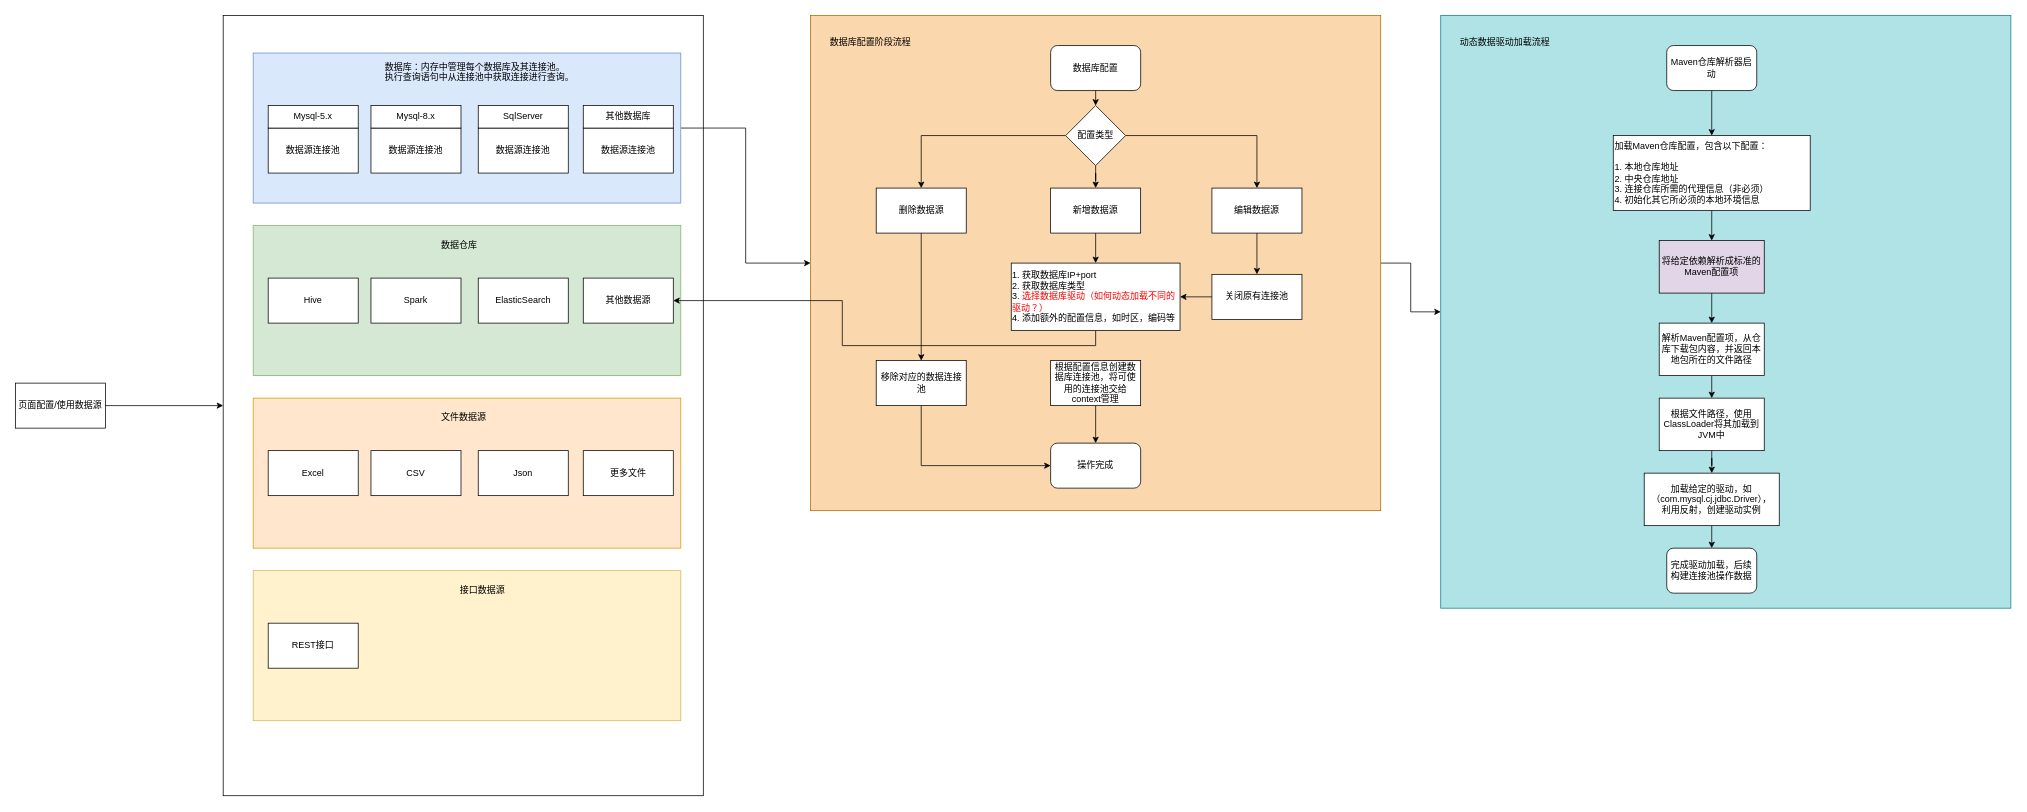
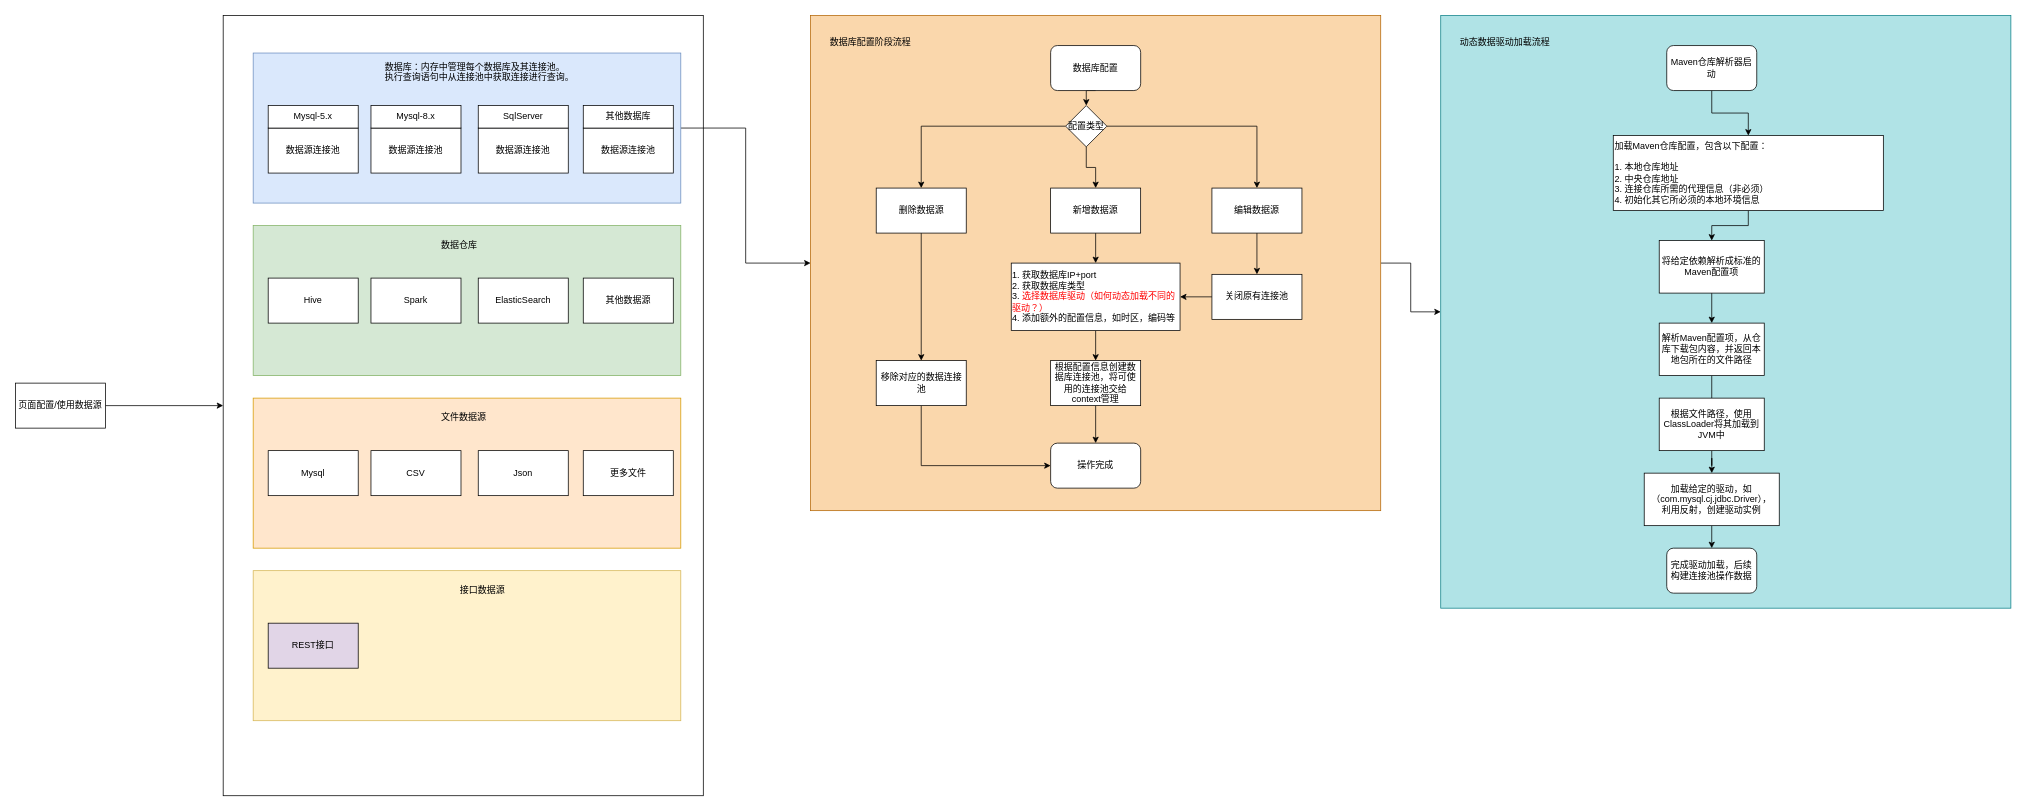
(1095, 135) -> (1086, 126)
(1711, 173) -> (1748, 173)
(1711, 267) -> (1711, 267)
(865, 345) -> (1095, 350)
(1711, 391) -> (1711, 393)
(313, 473) -> (313, 473)
(313, 645) -> (313, 645)
